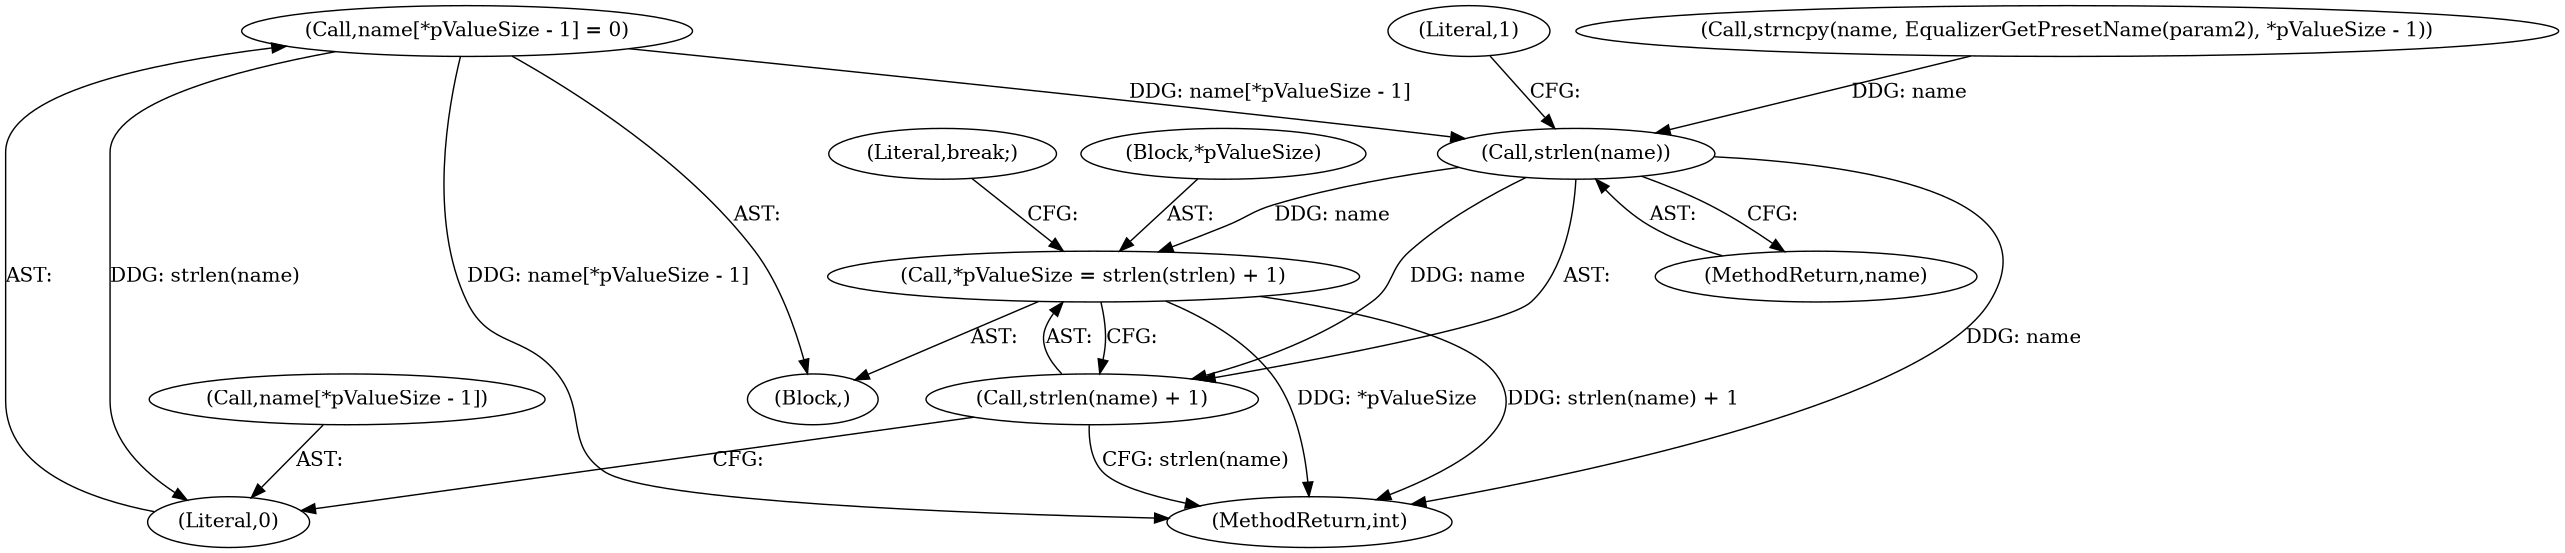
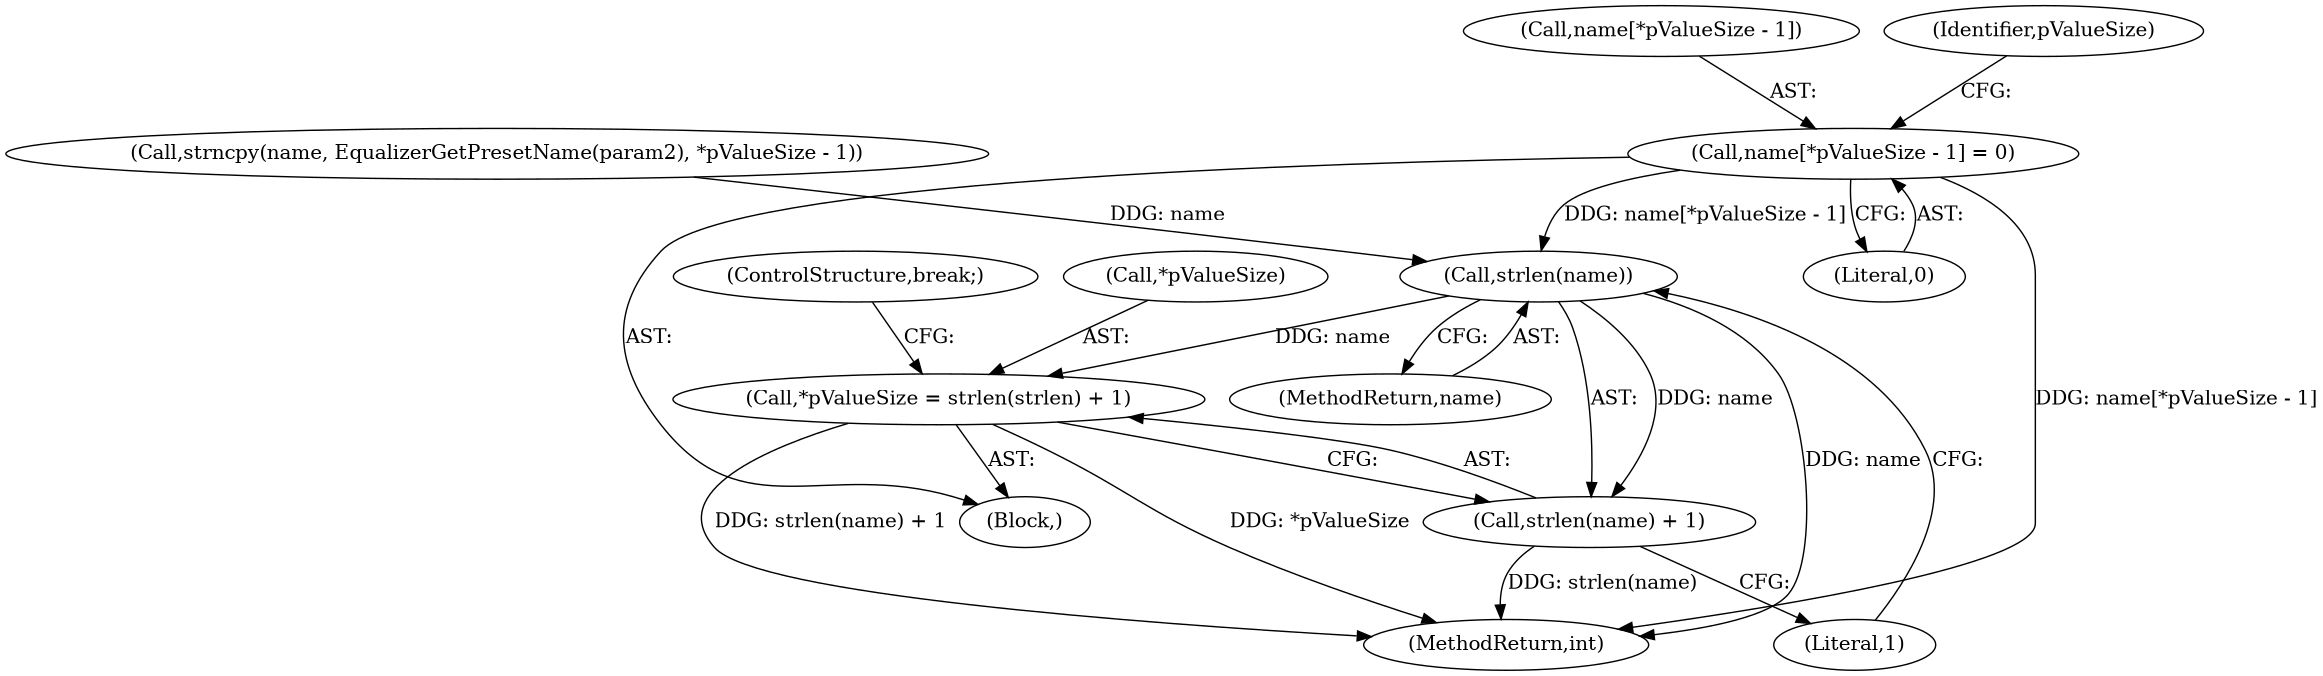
none -> (2044, 31)
(943, 154) -> (856, 277)
(1223, 154) -> (1196, 277)
(205, 277) -> (1884, 215)
(292, 456) -> (1751, 89)
(1196, 461) -> (1603, 583)
(645, 463) -> (1719, 582)
